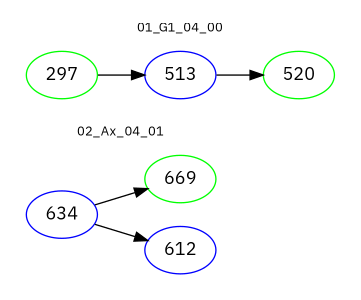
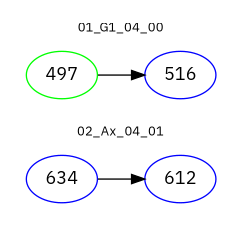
(62, 75) -> (62, 75)
(180, 75) -> (180, 75)
(299, 75) -> none
(180, 179) -> none
